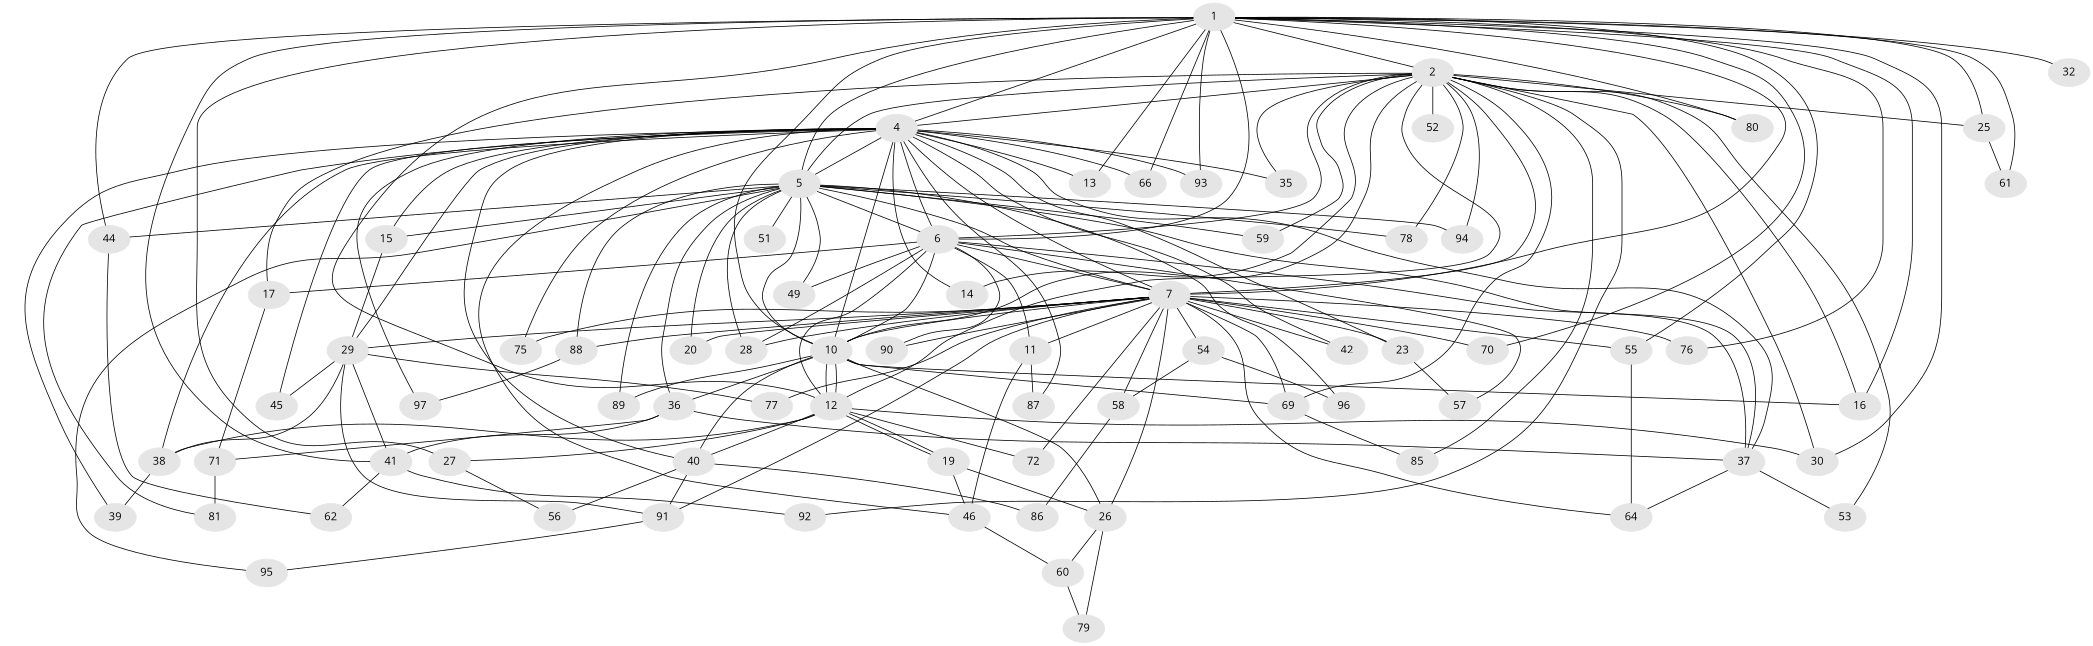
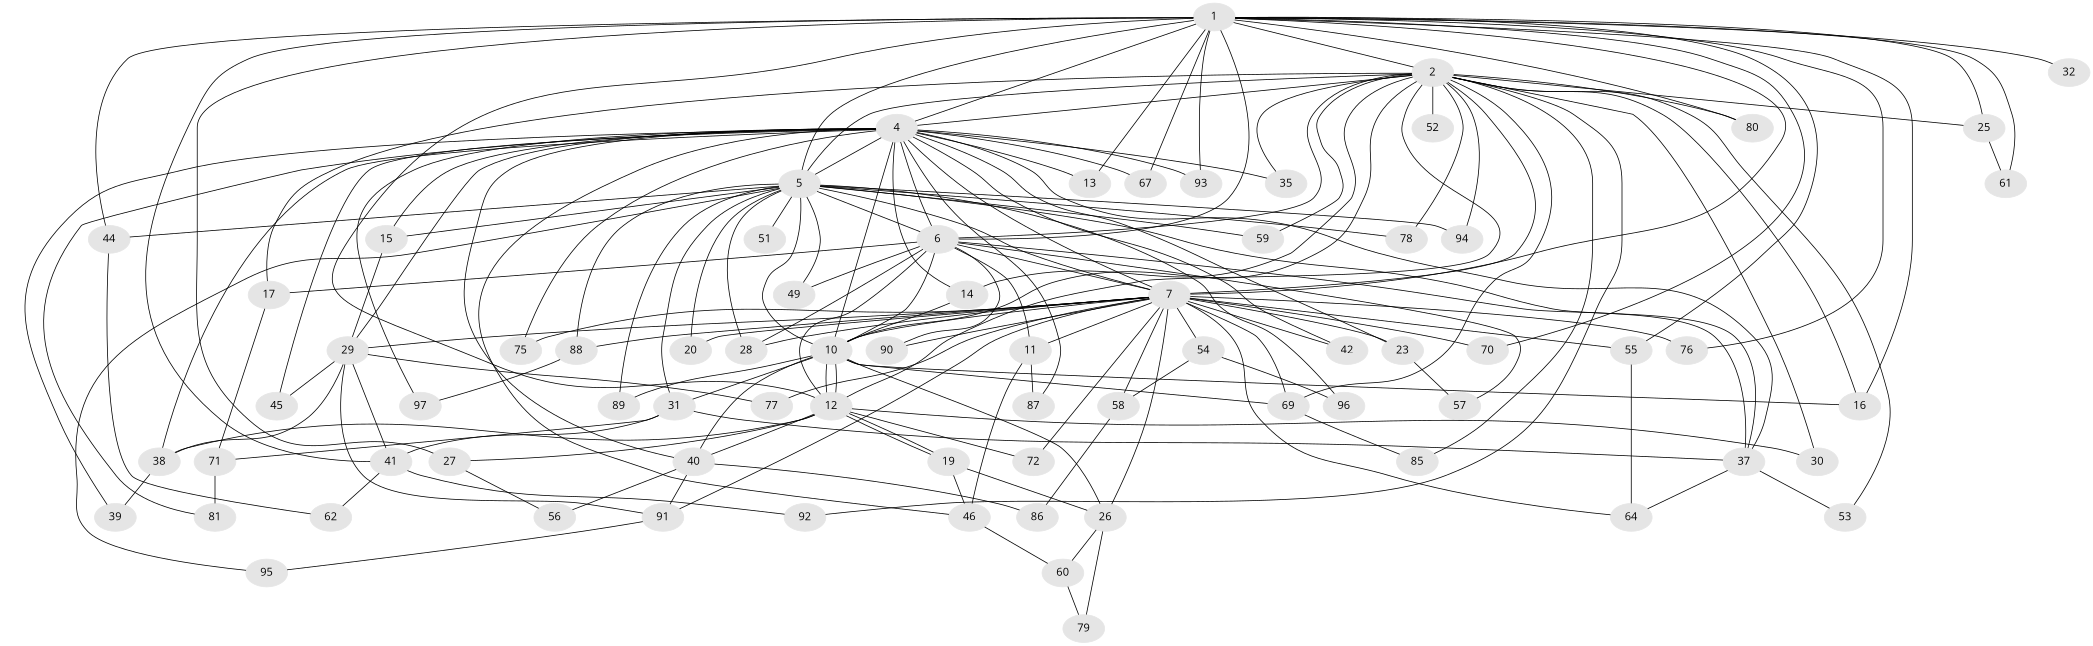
(1793, 44) -> none
(851, 74) -> (899, 322)
(1146, 184) -> (1146, 184)
(674, 406) -> (674, 406)
